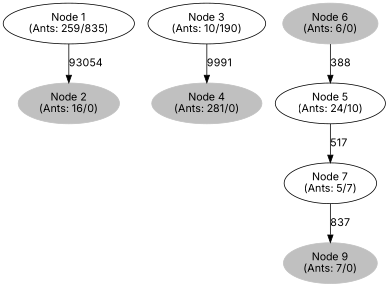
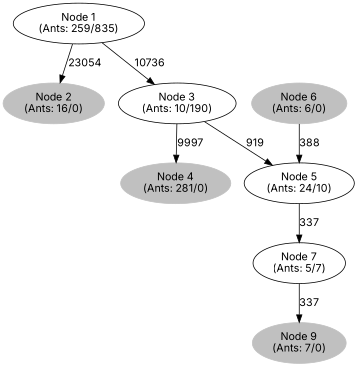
none -> (125, 61)
(86, 63) -> (85, 63)
(220, 63) -> (191, 143)
none -> (235, 141)
(339, 143) -> (310, 223)
(341, 223) -> (310, 303)
